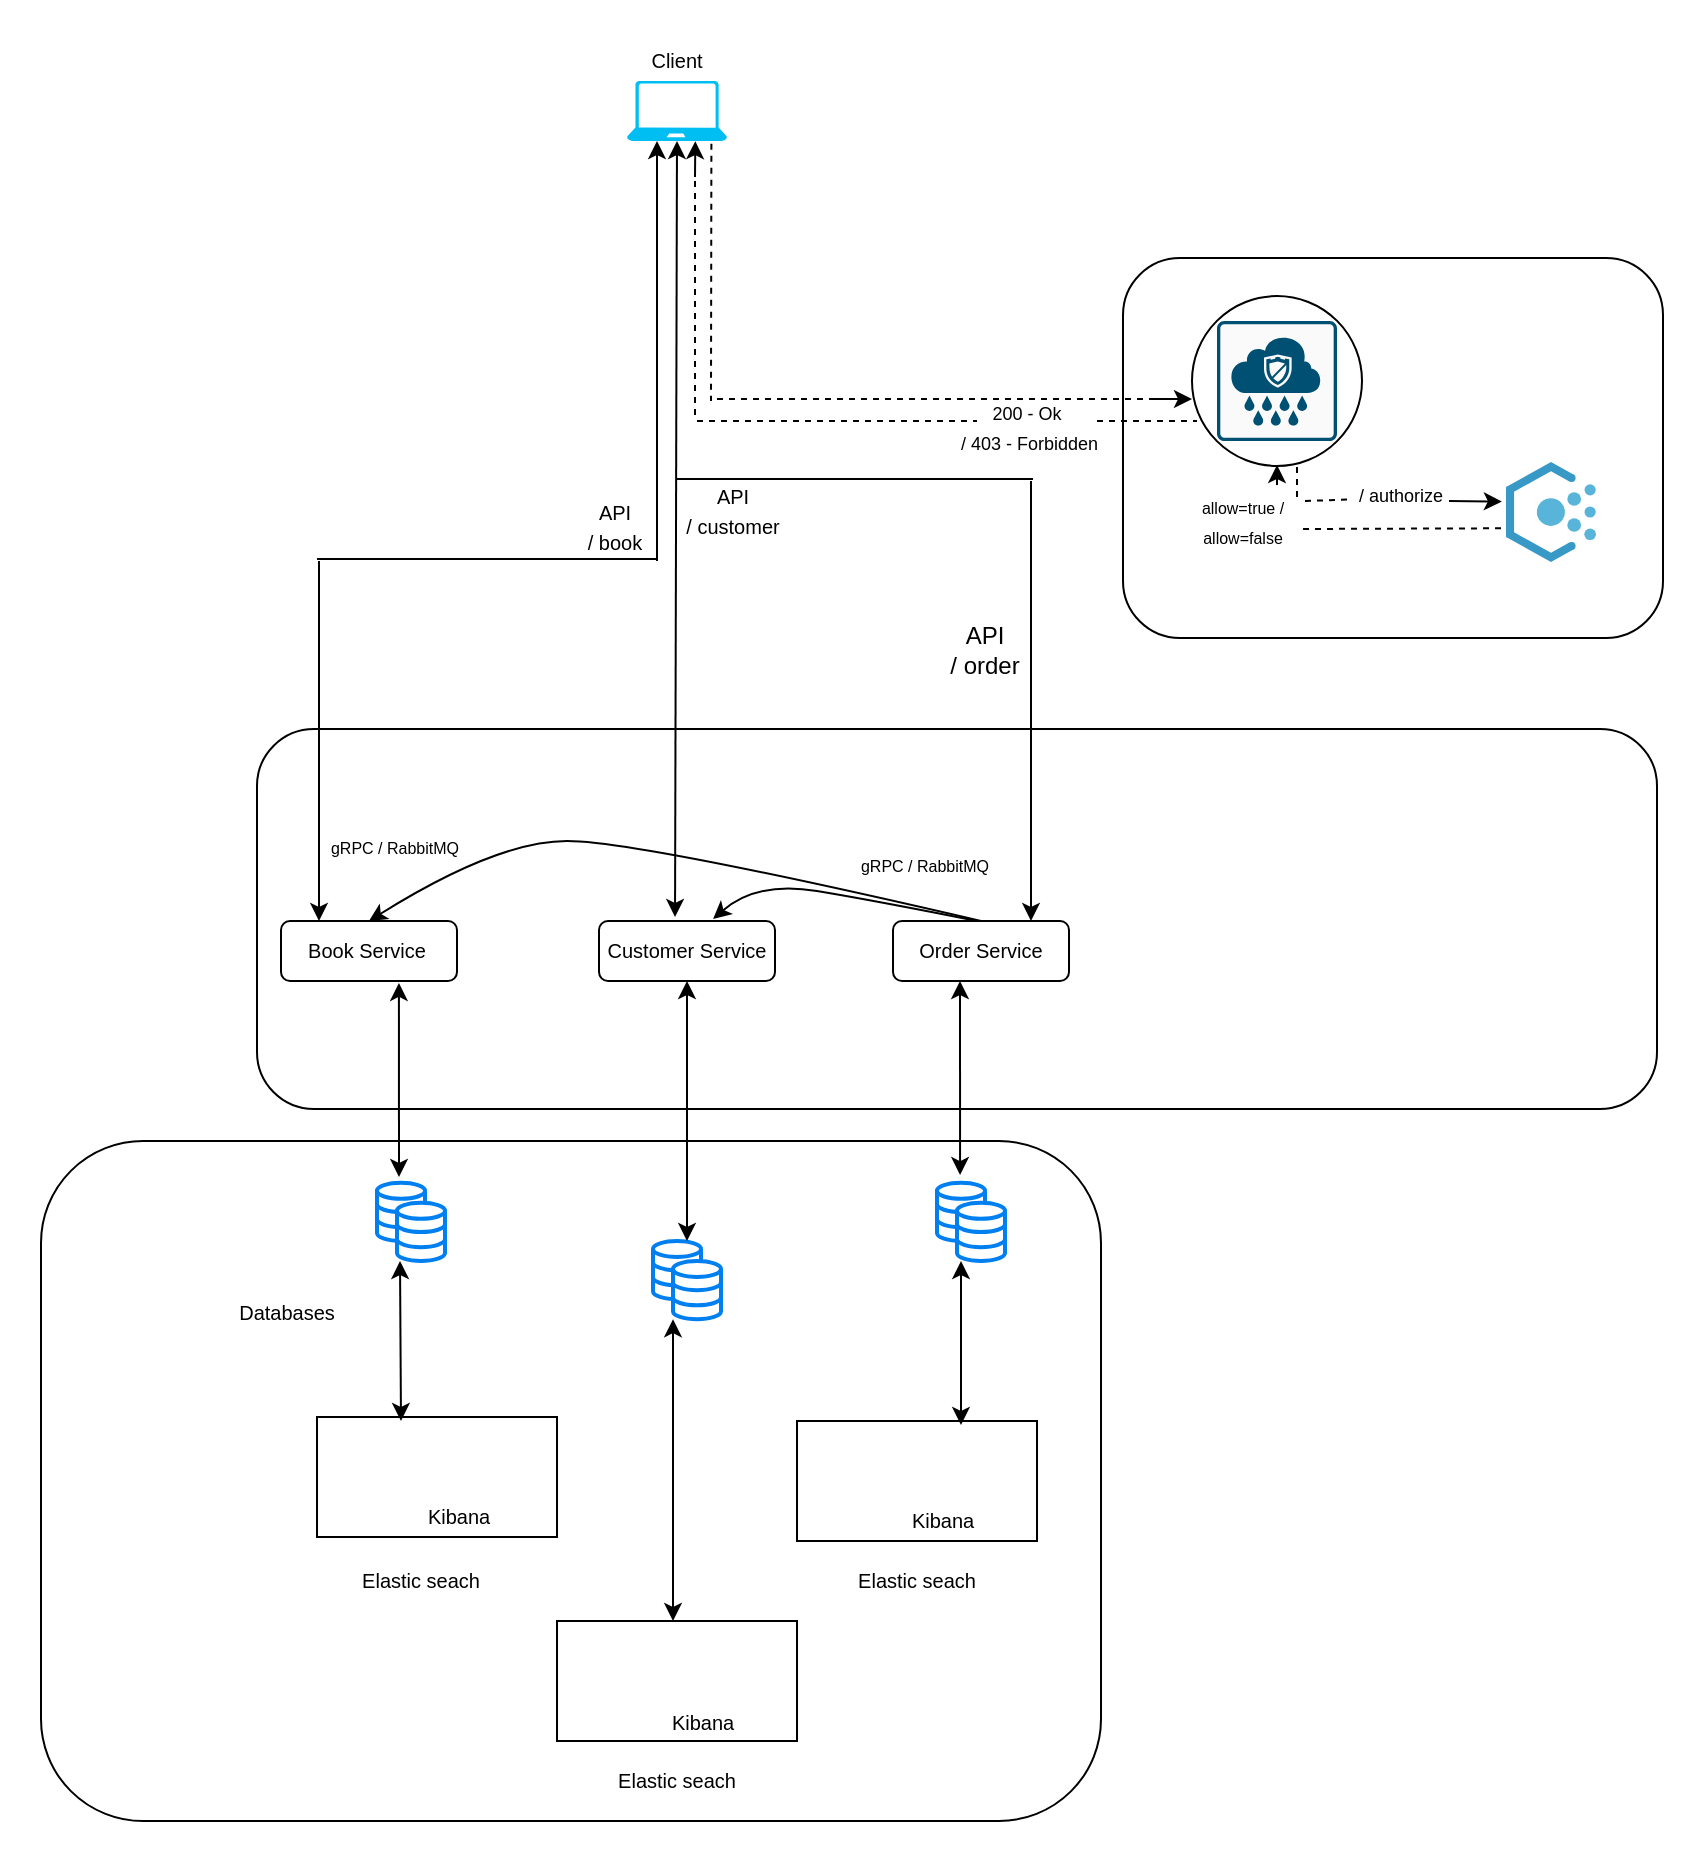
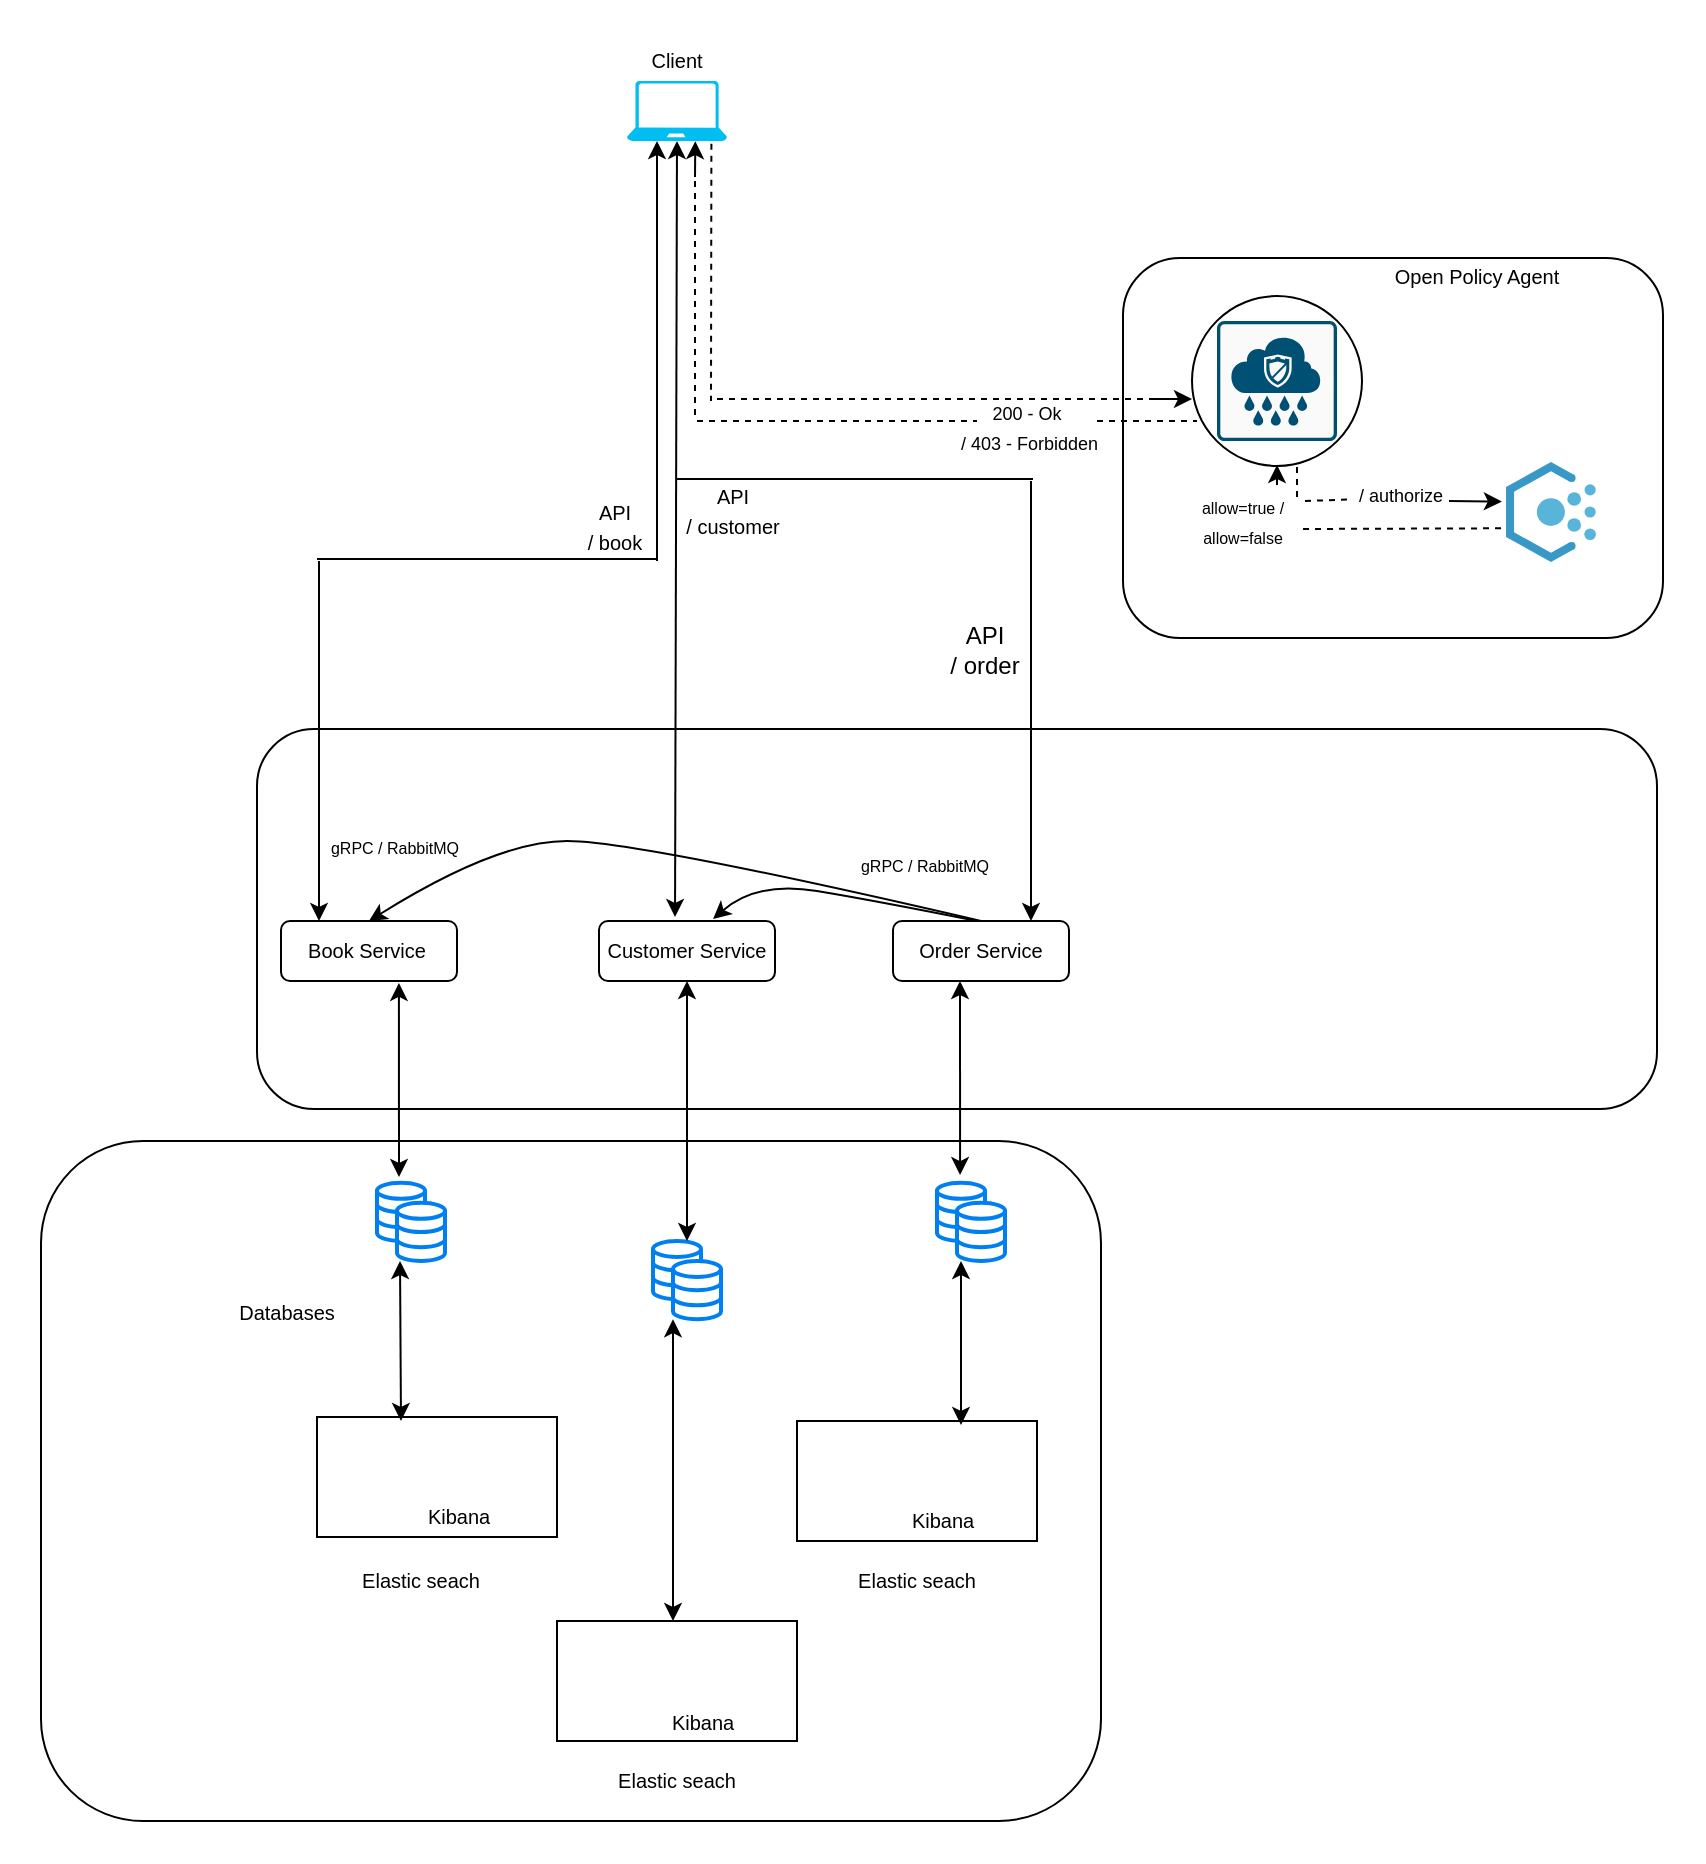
none -> (1477, 276)
